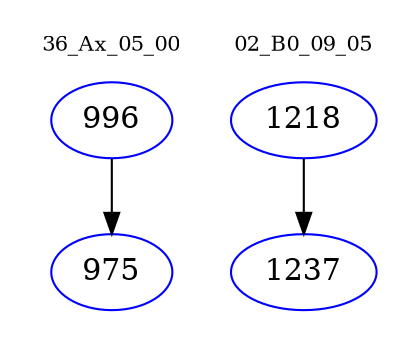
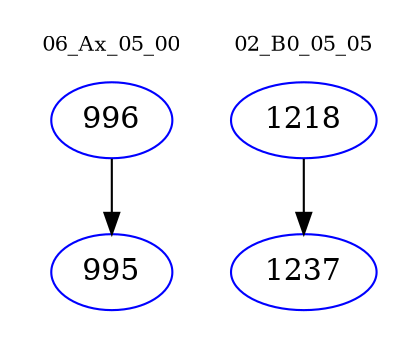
(112, 45) -> (112, 45)
(304, 45) -> (304, 45)
(112, 272) -> (112, 272)
